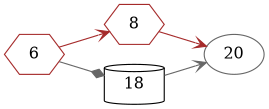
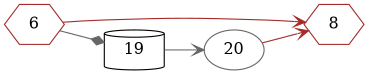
(177, 37) -> (280, 38)
(134, 84) -> (134, 50)
